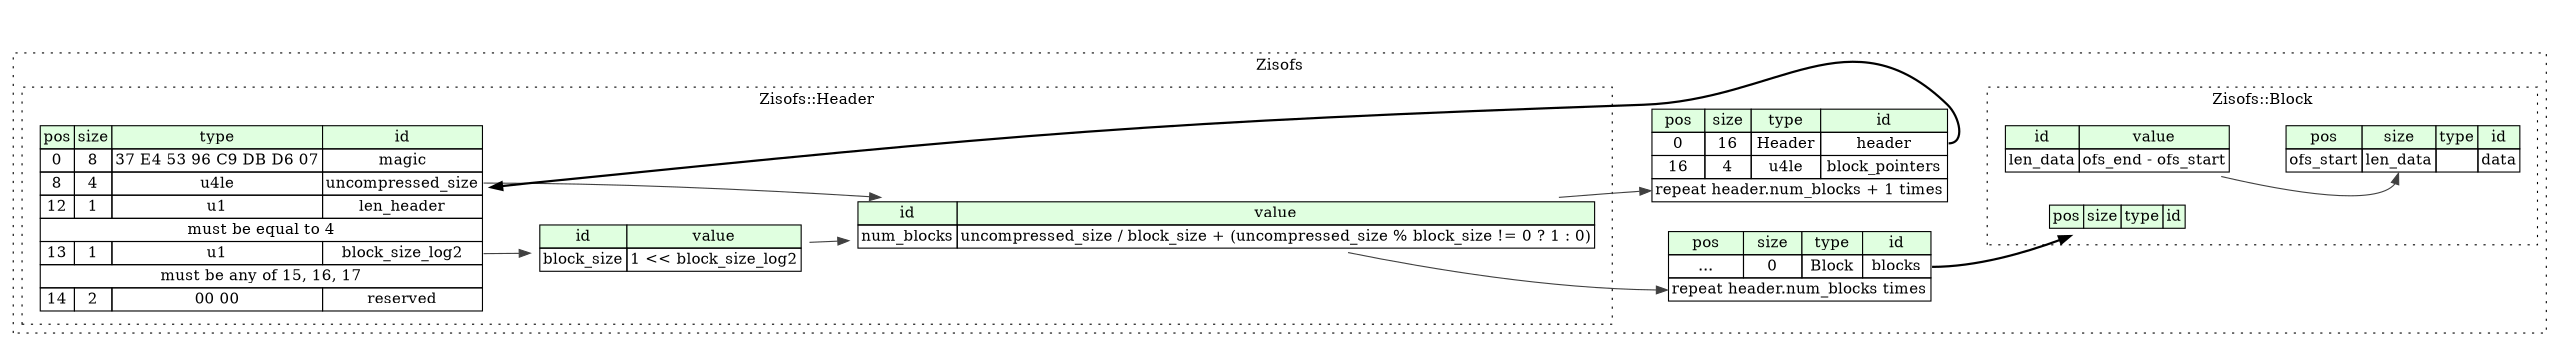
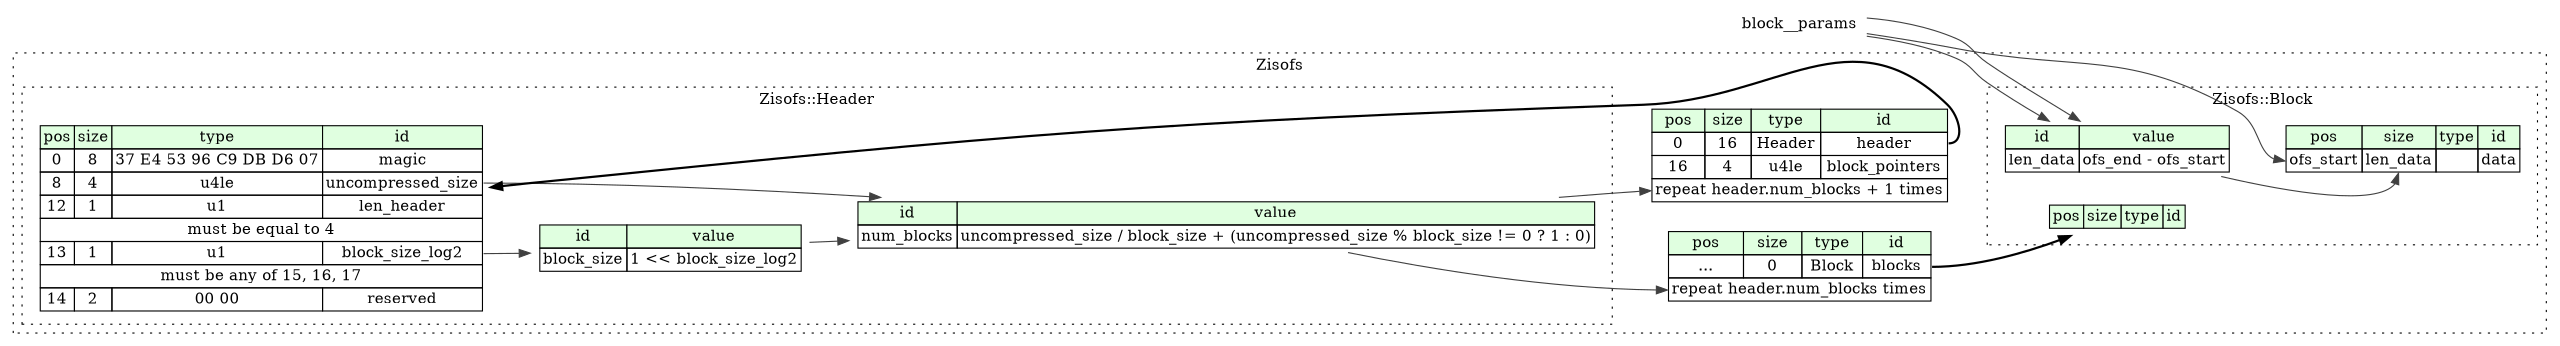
none -> (1800, 24)
